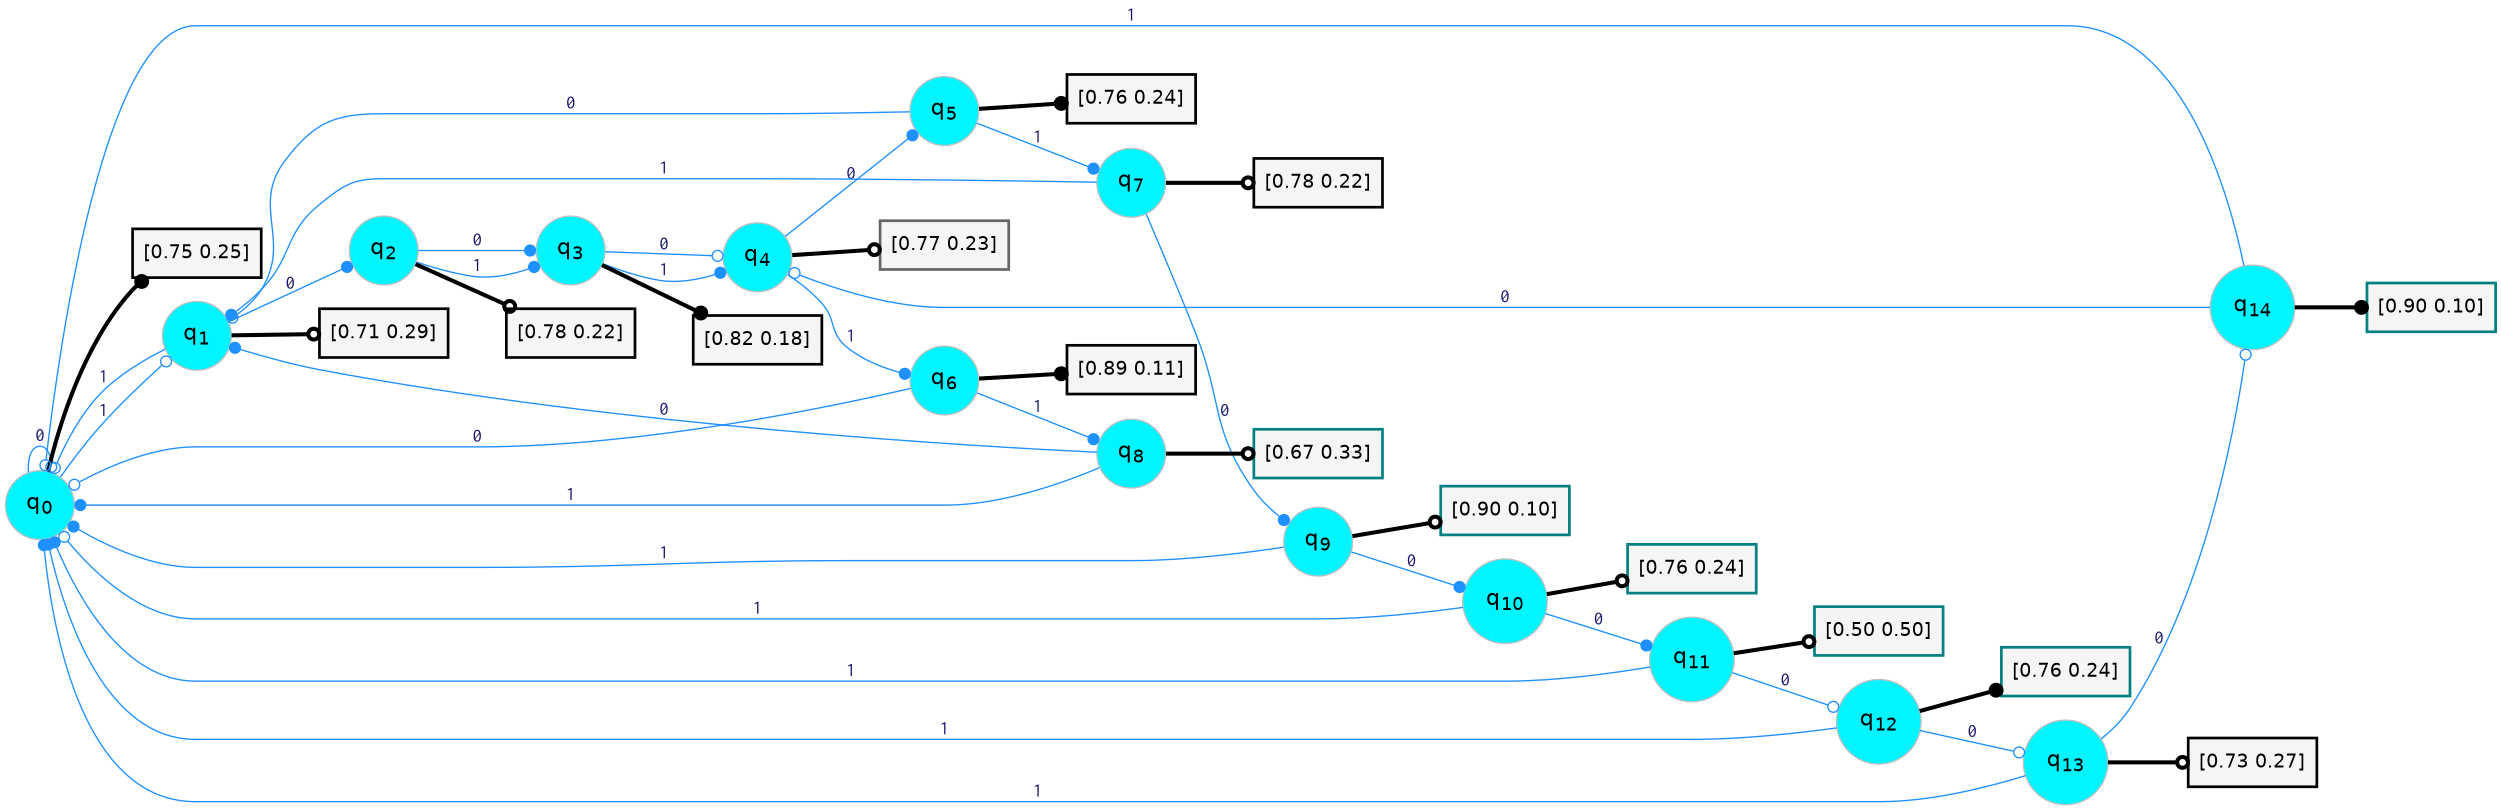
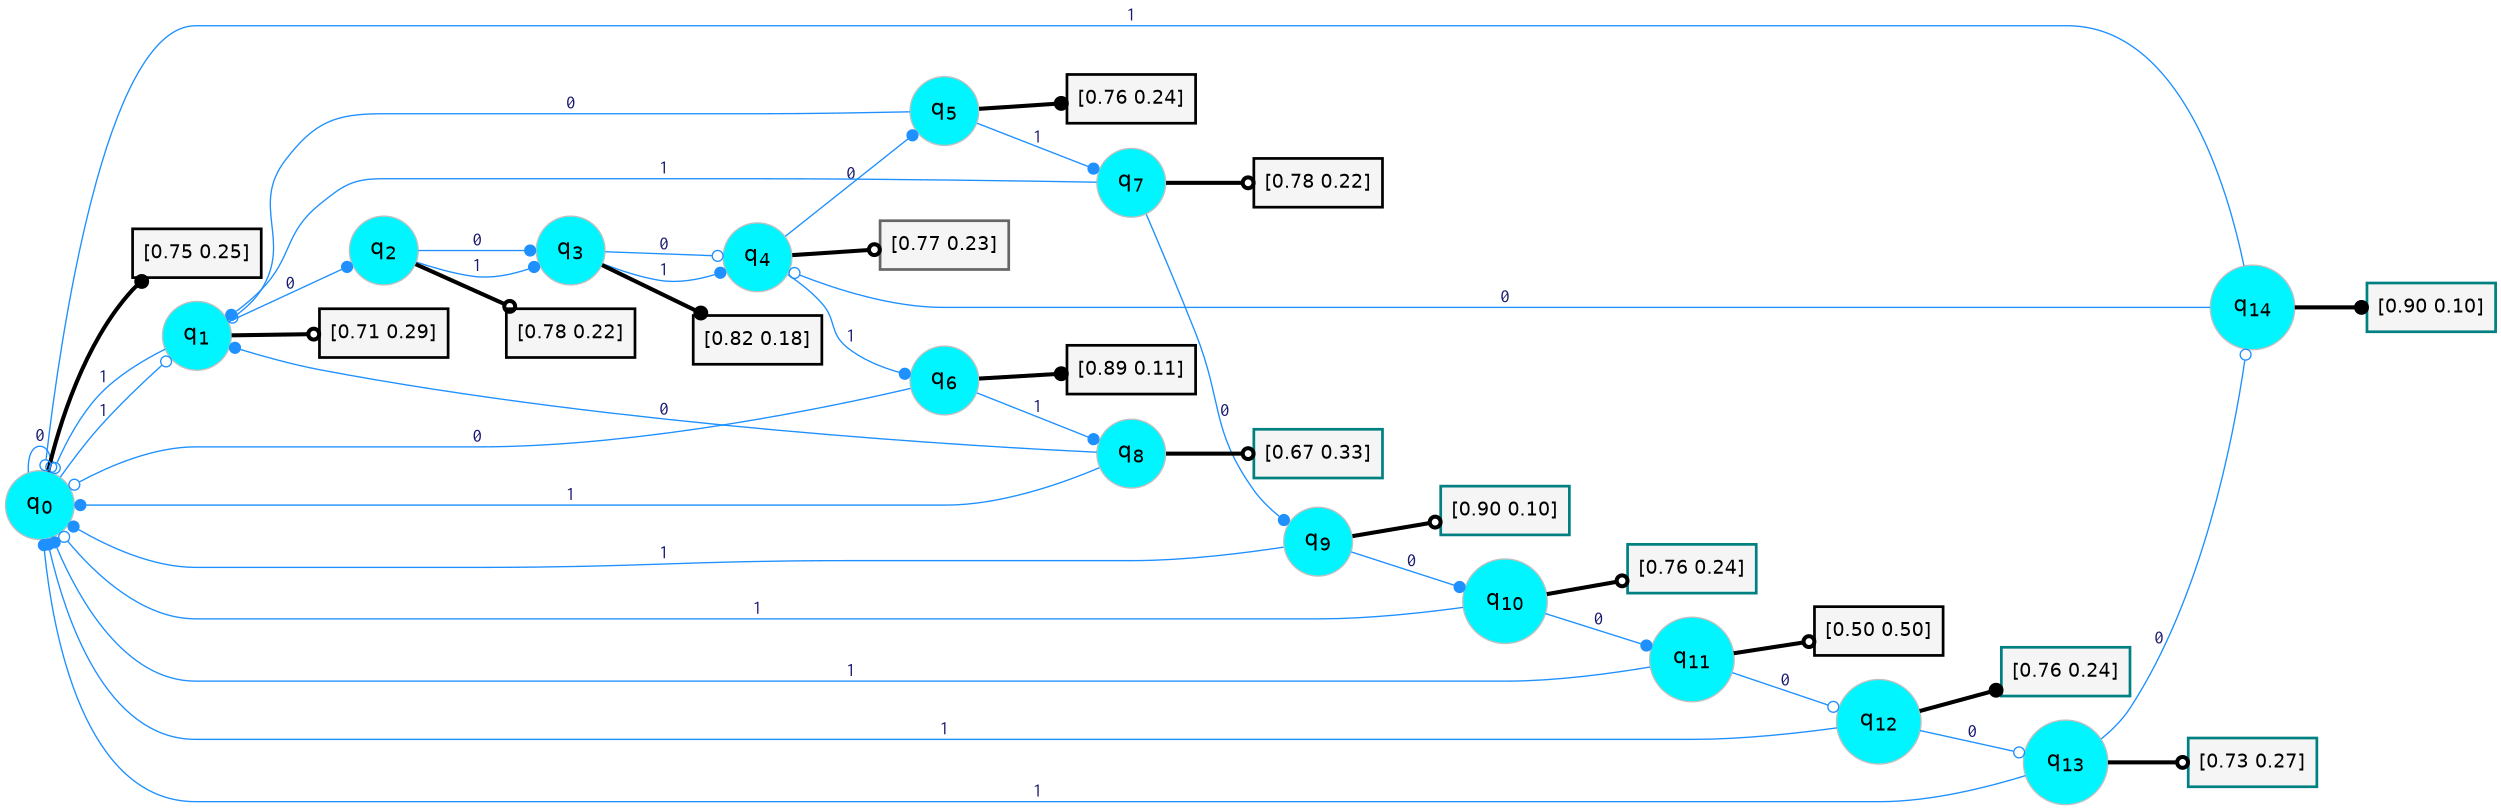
(1879, 631) -> (1879, 631)
(2253, 762) -> (2253, 762)
